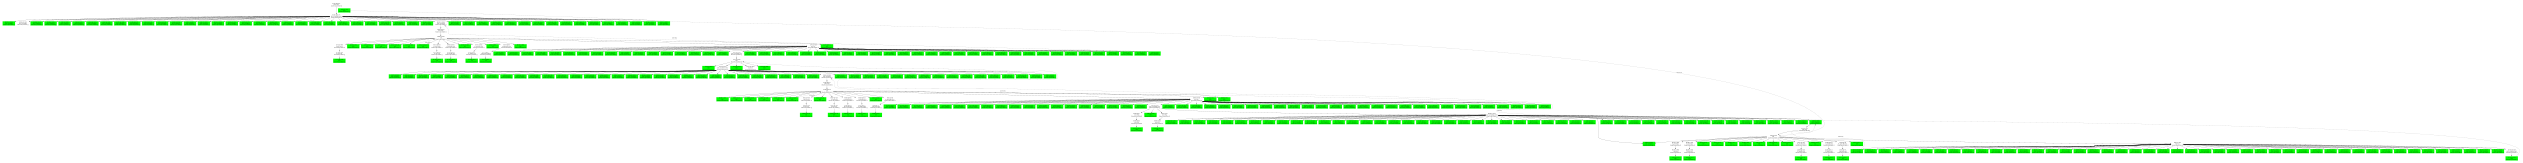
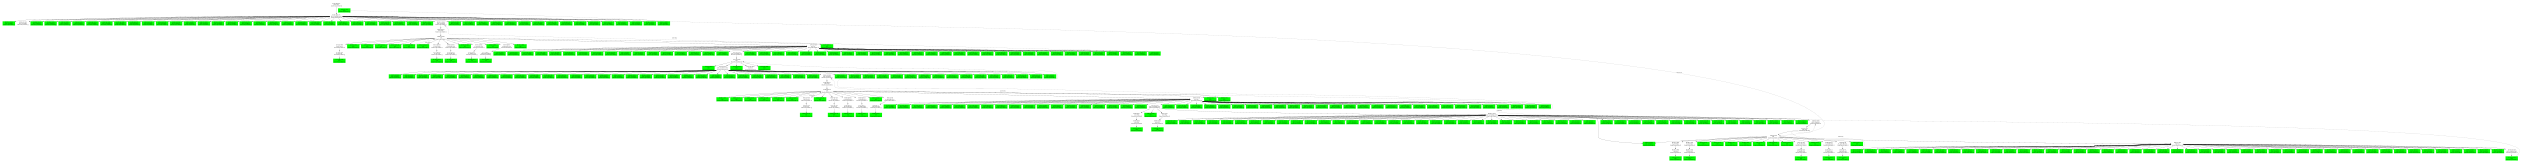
(1816, 122) -> (1816, 122)
